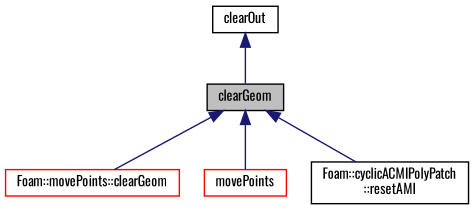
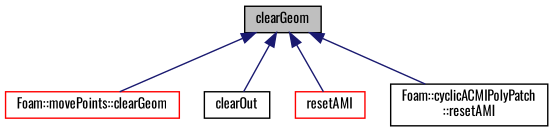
(245, 66) -> (257, 68)
(245, 183) -> (330, 105)
